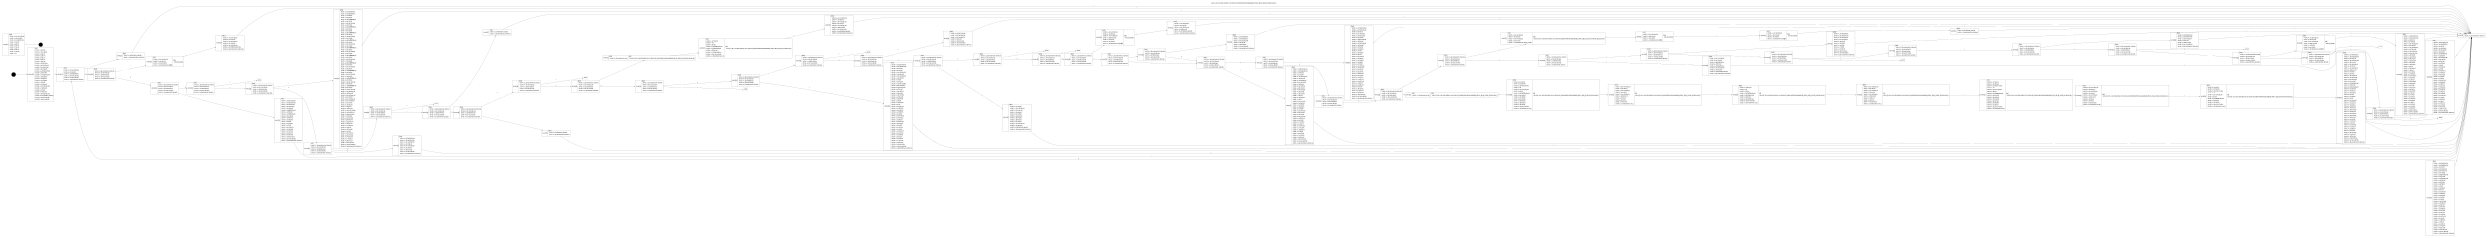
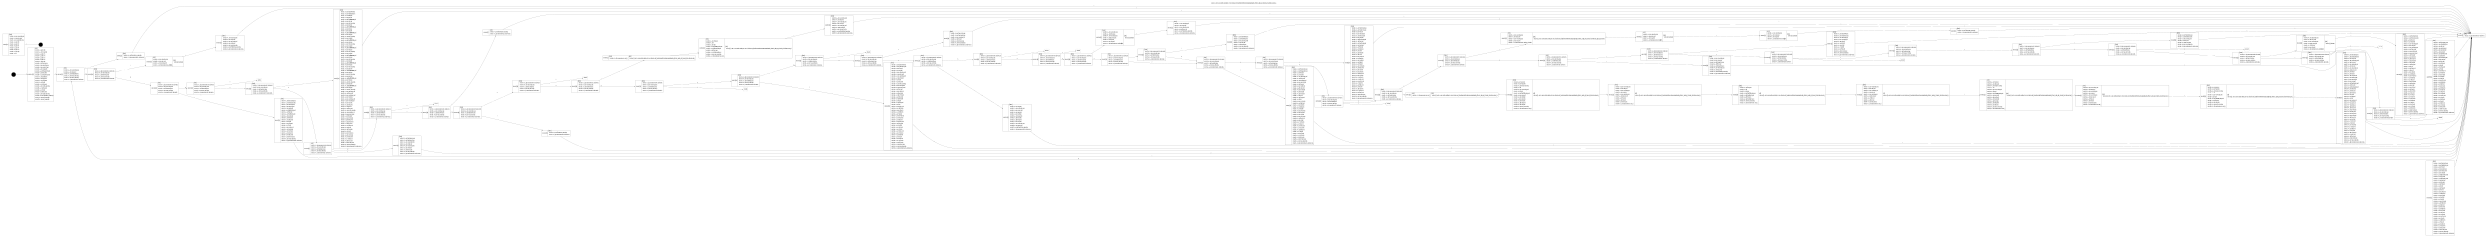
none -> (1388, 104)
